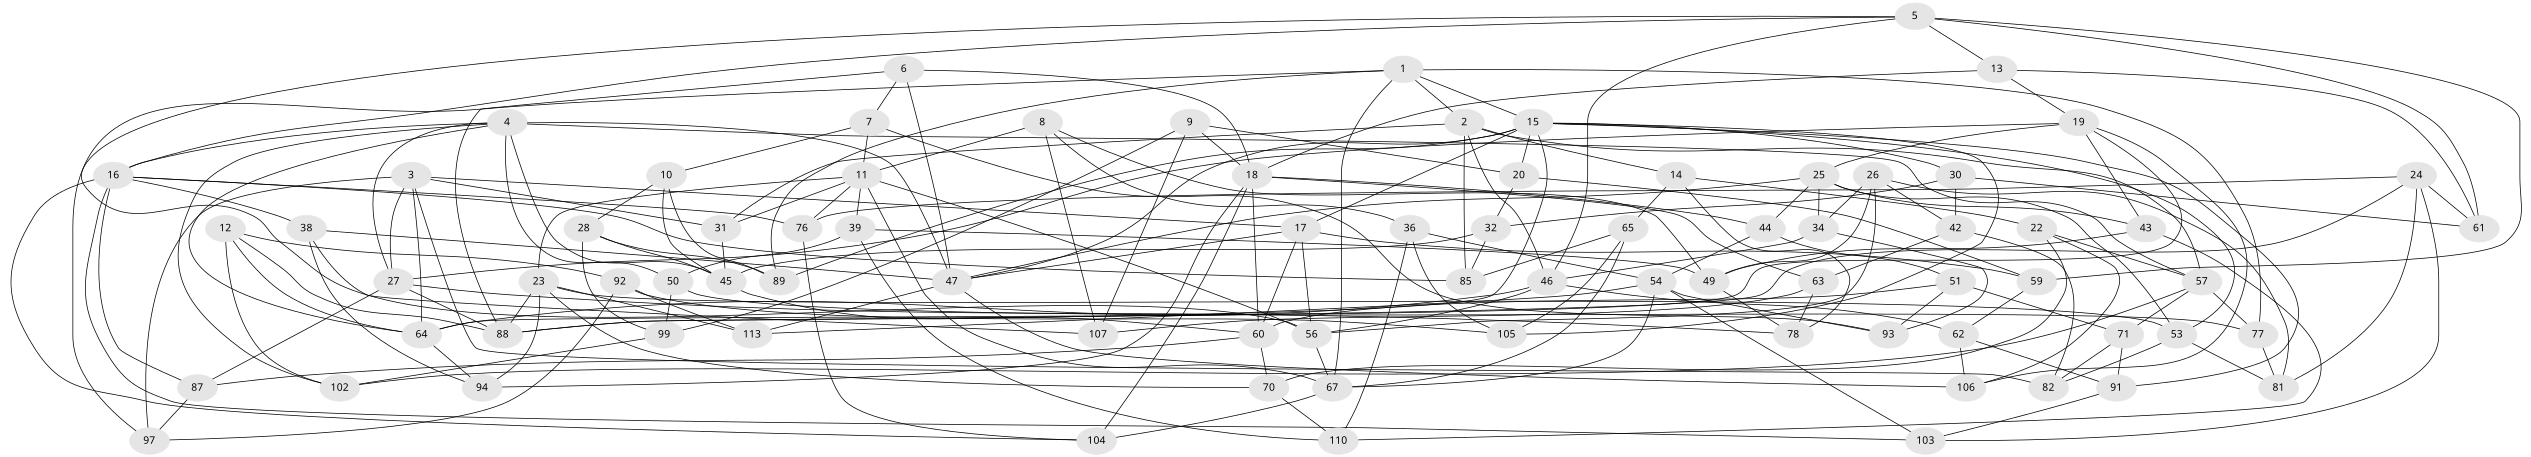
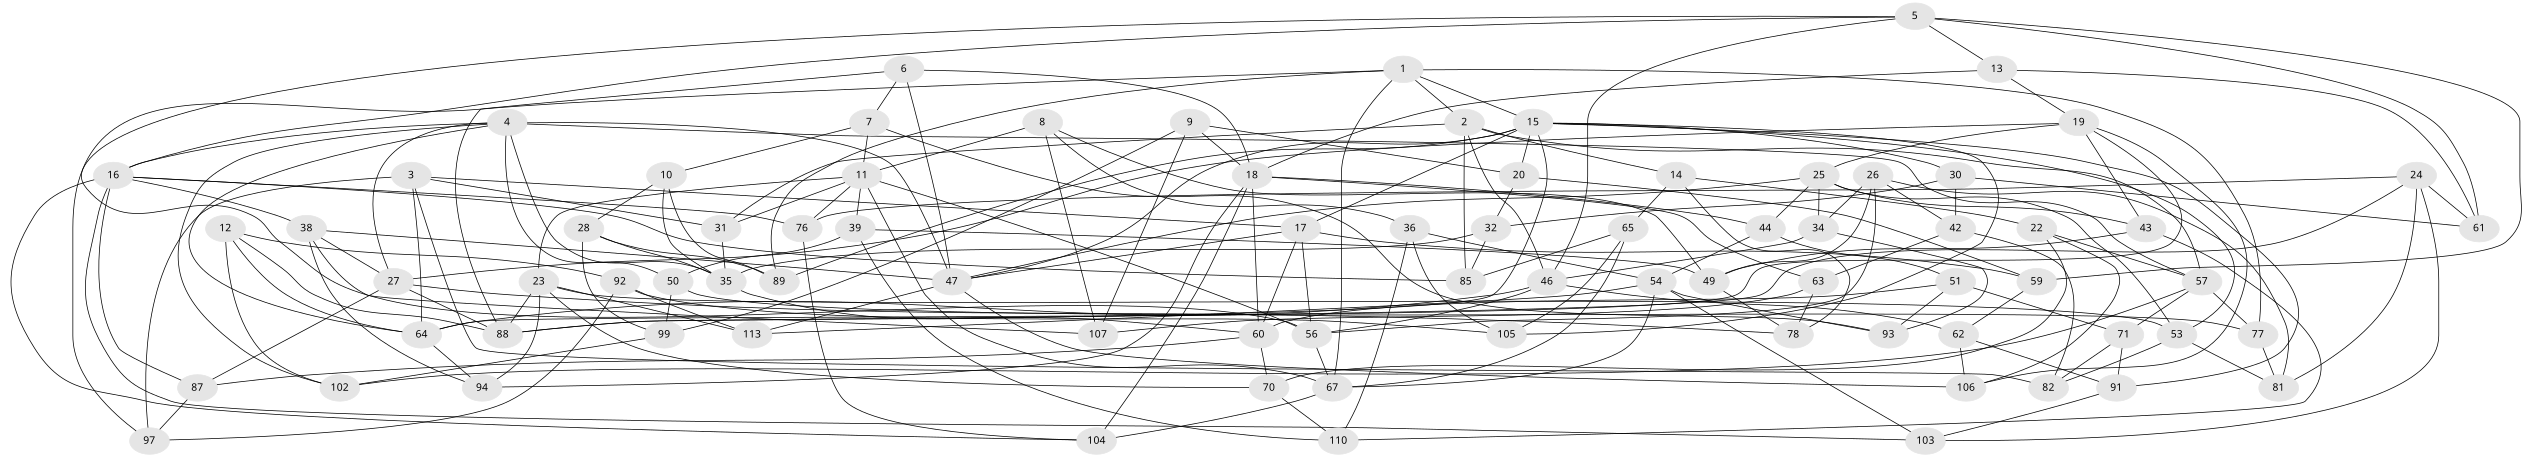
(391, 227) -> (352, 256)
(726, 282) -> (726, 282)
